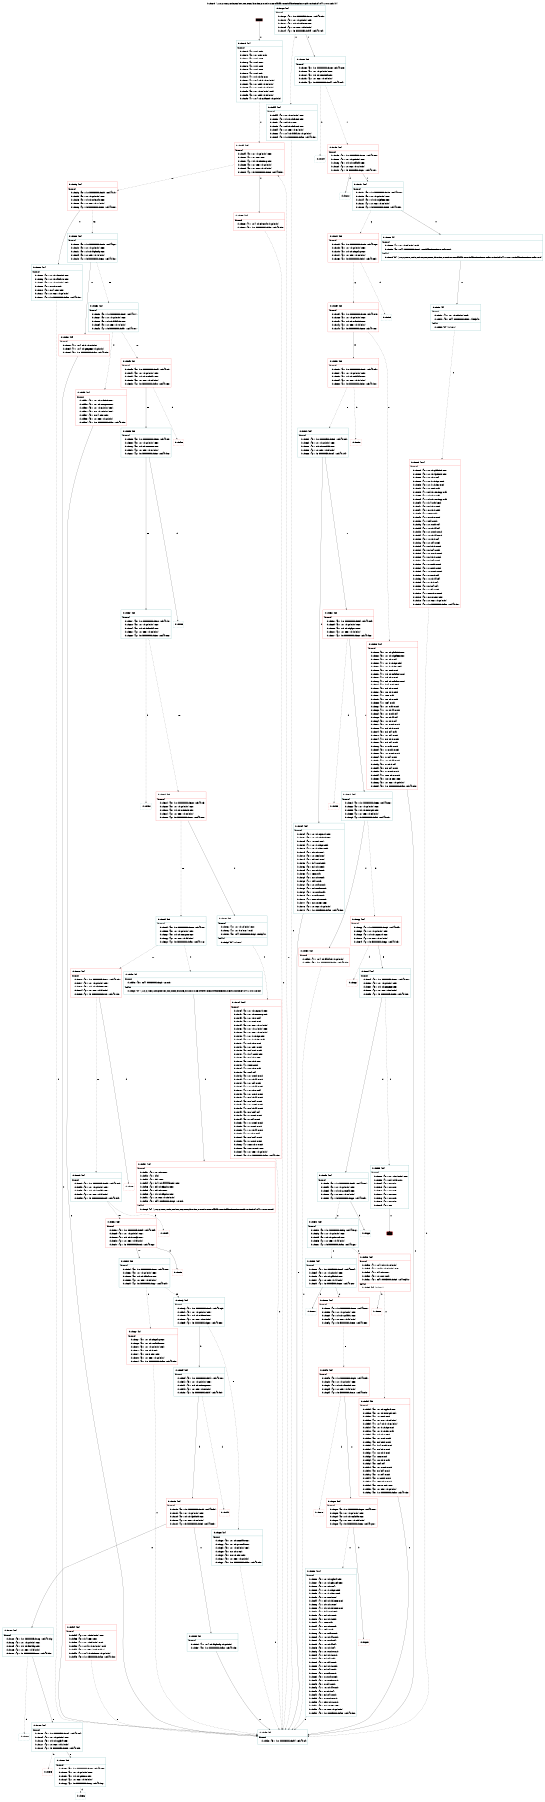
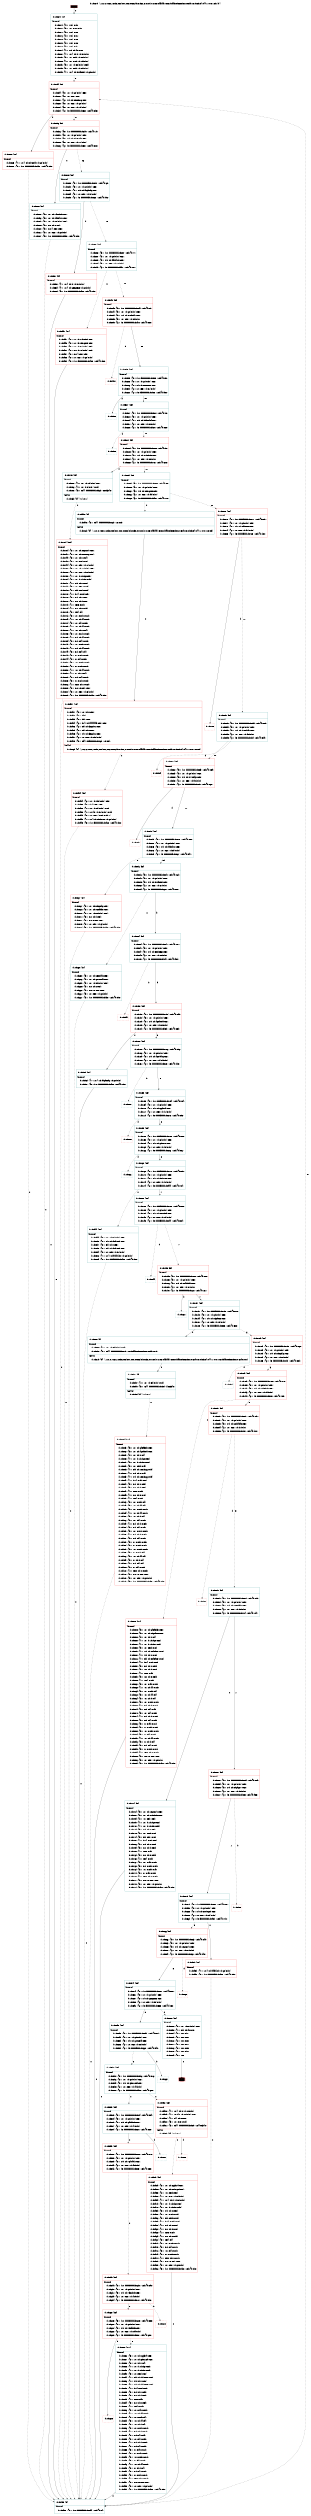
none -> (113, 771)
none -> (160, 1157)
